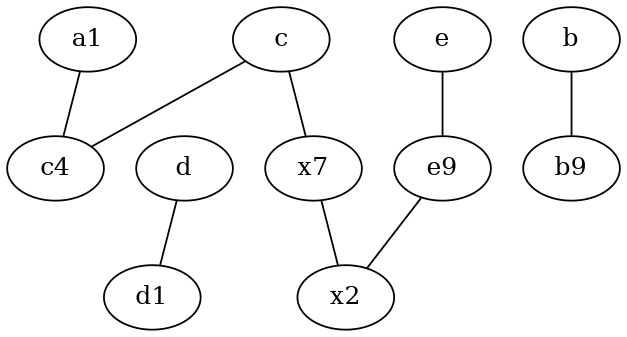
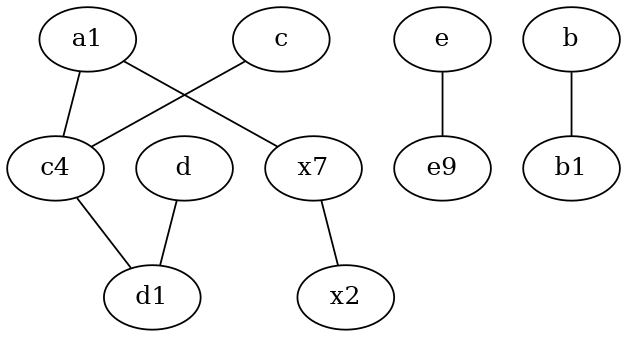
(297, 104) -> (201, 104)
(572, 168) -> (572, 168)
none -> (104, 233)
(394, 233) -> none
